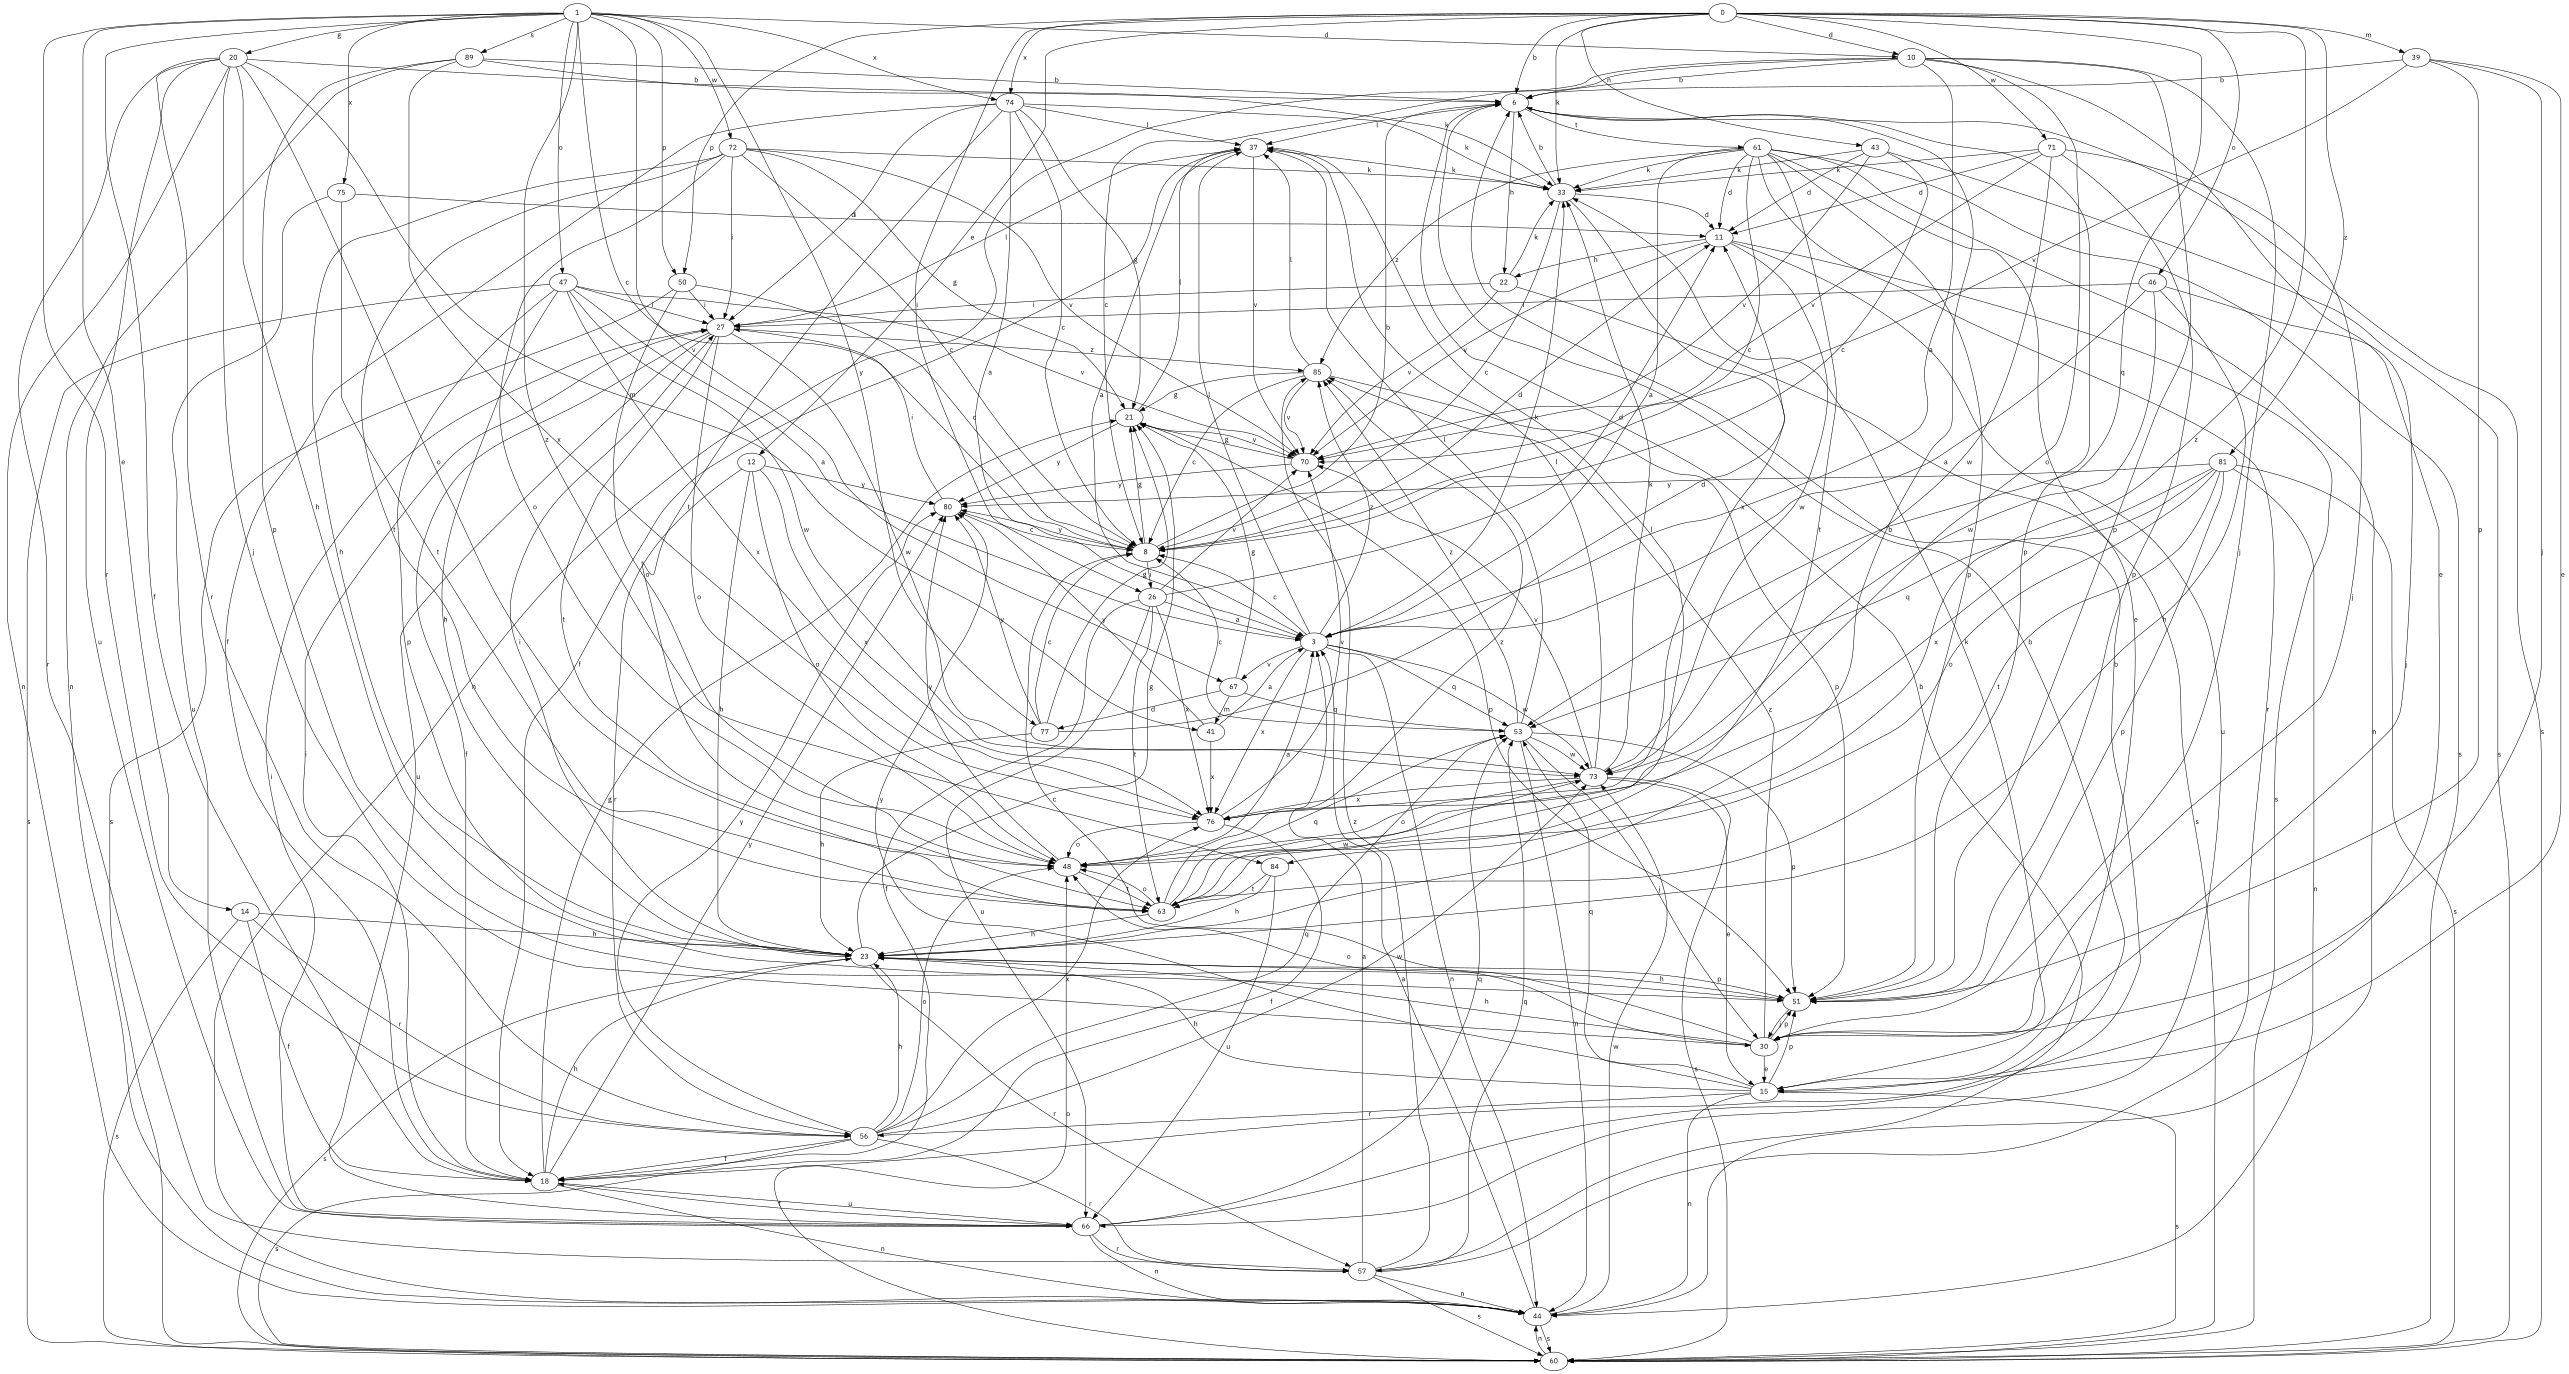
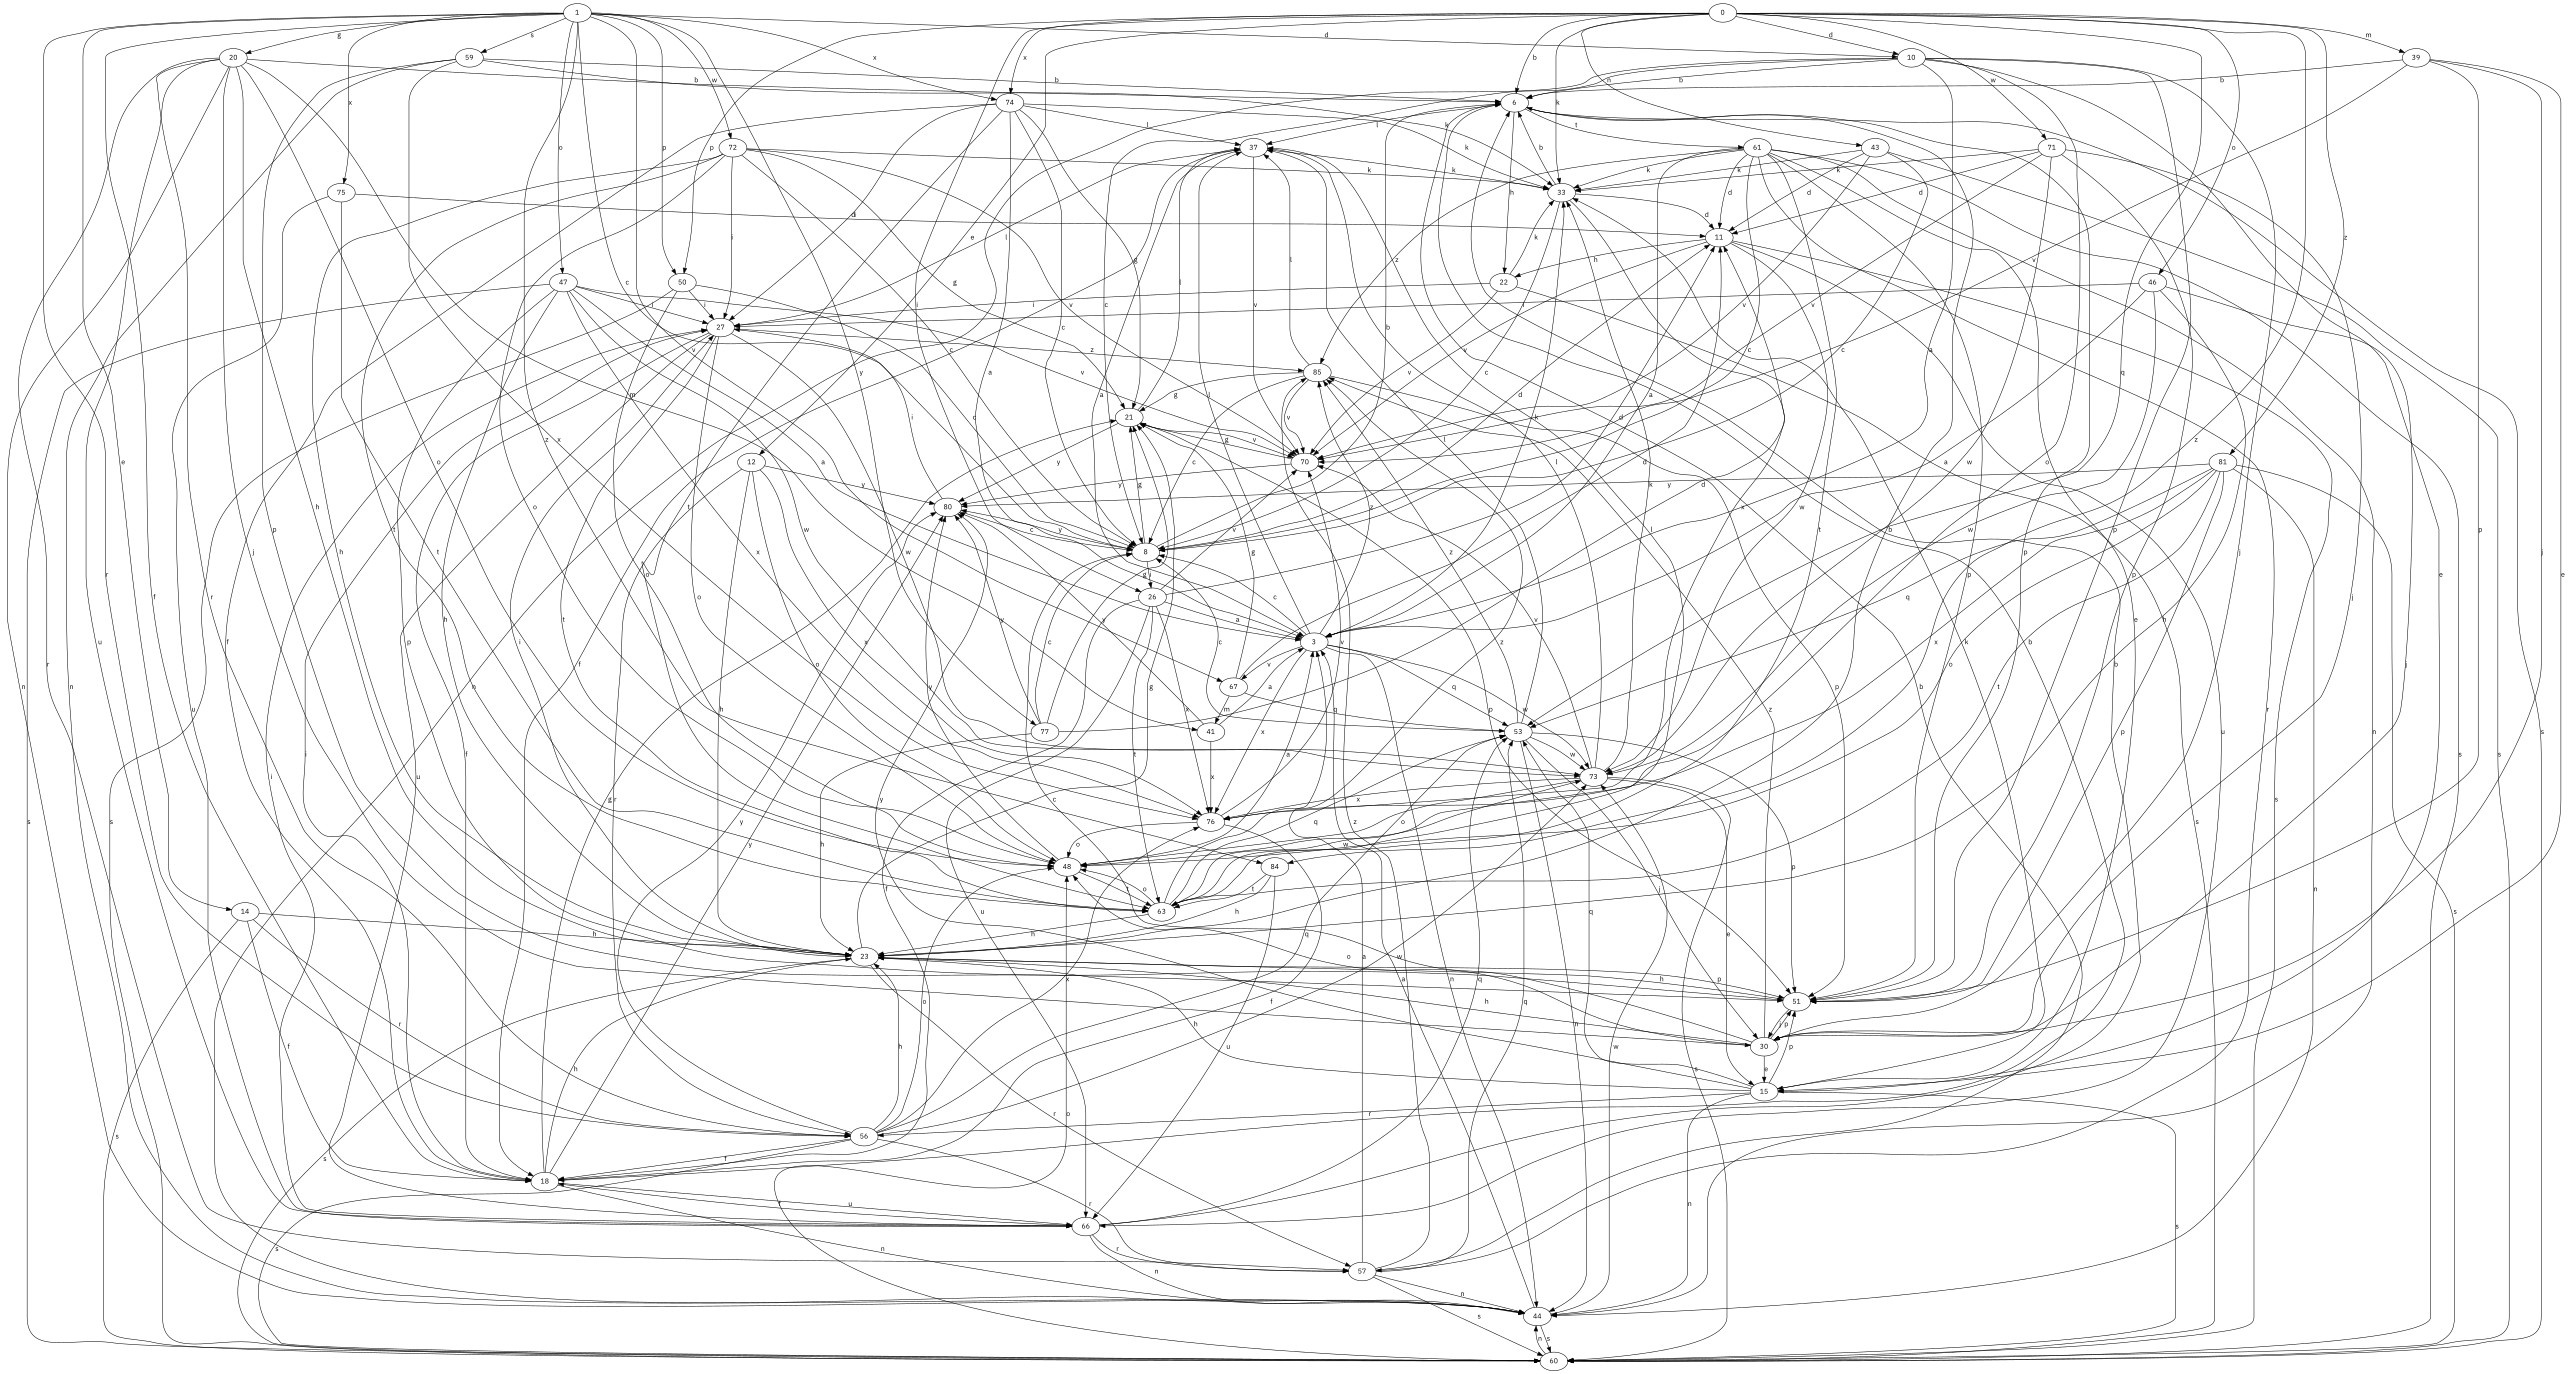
(469, 58) -> (469, 58)
(1142, 709) -> (1542, 512)
